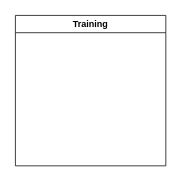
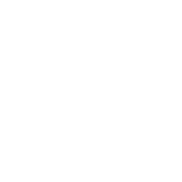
(90, 90) -> none
